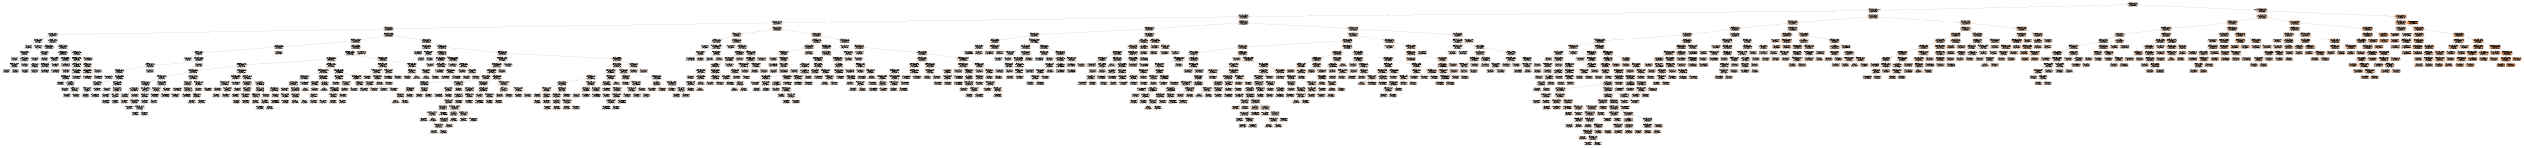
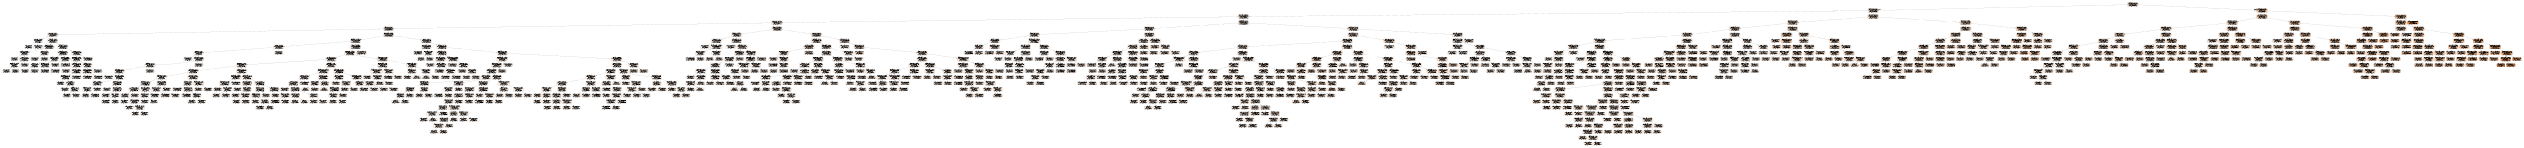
(1372, 83) -> none
